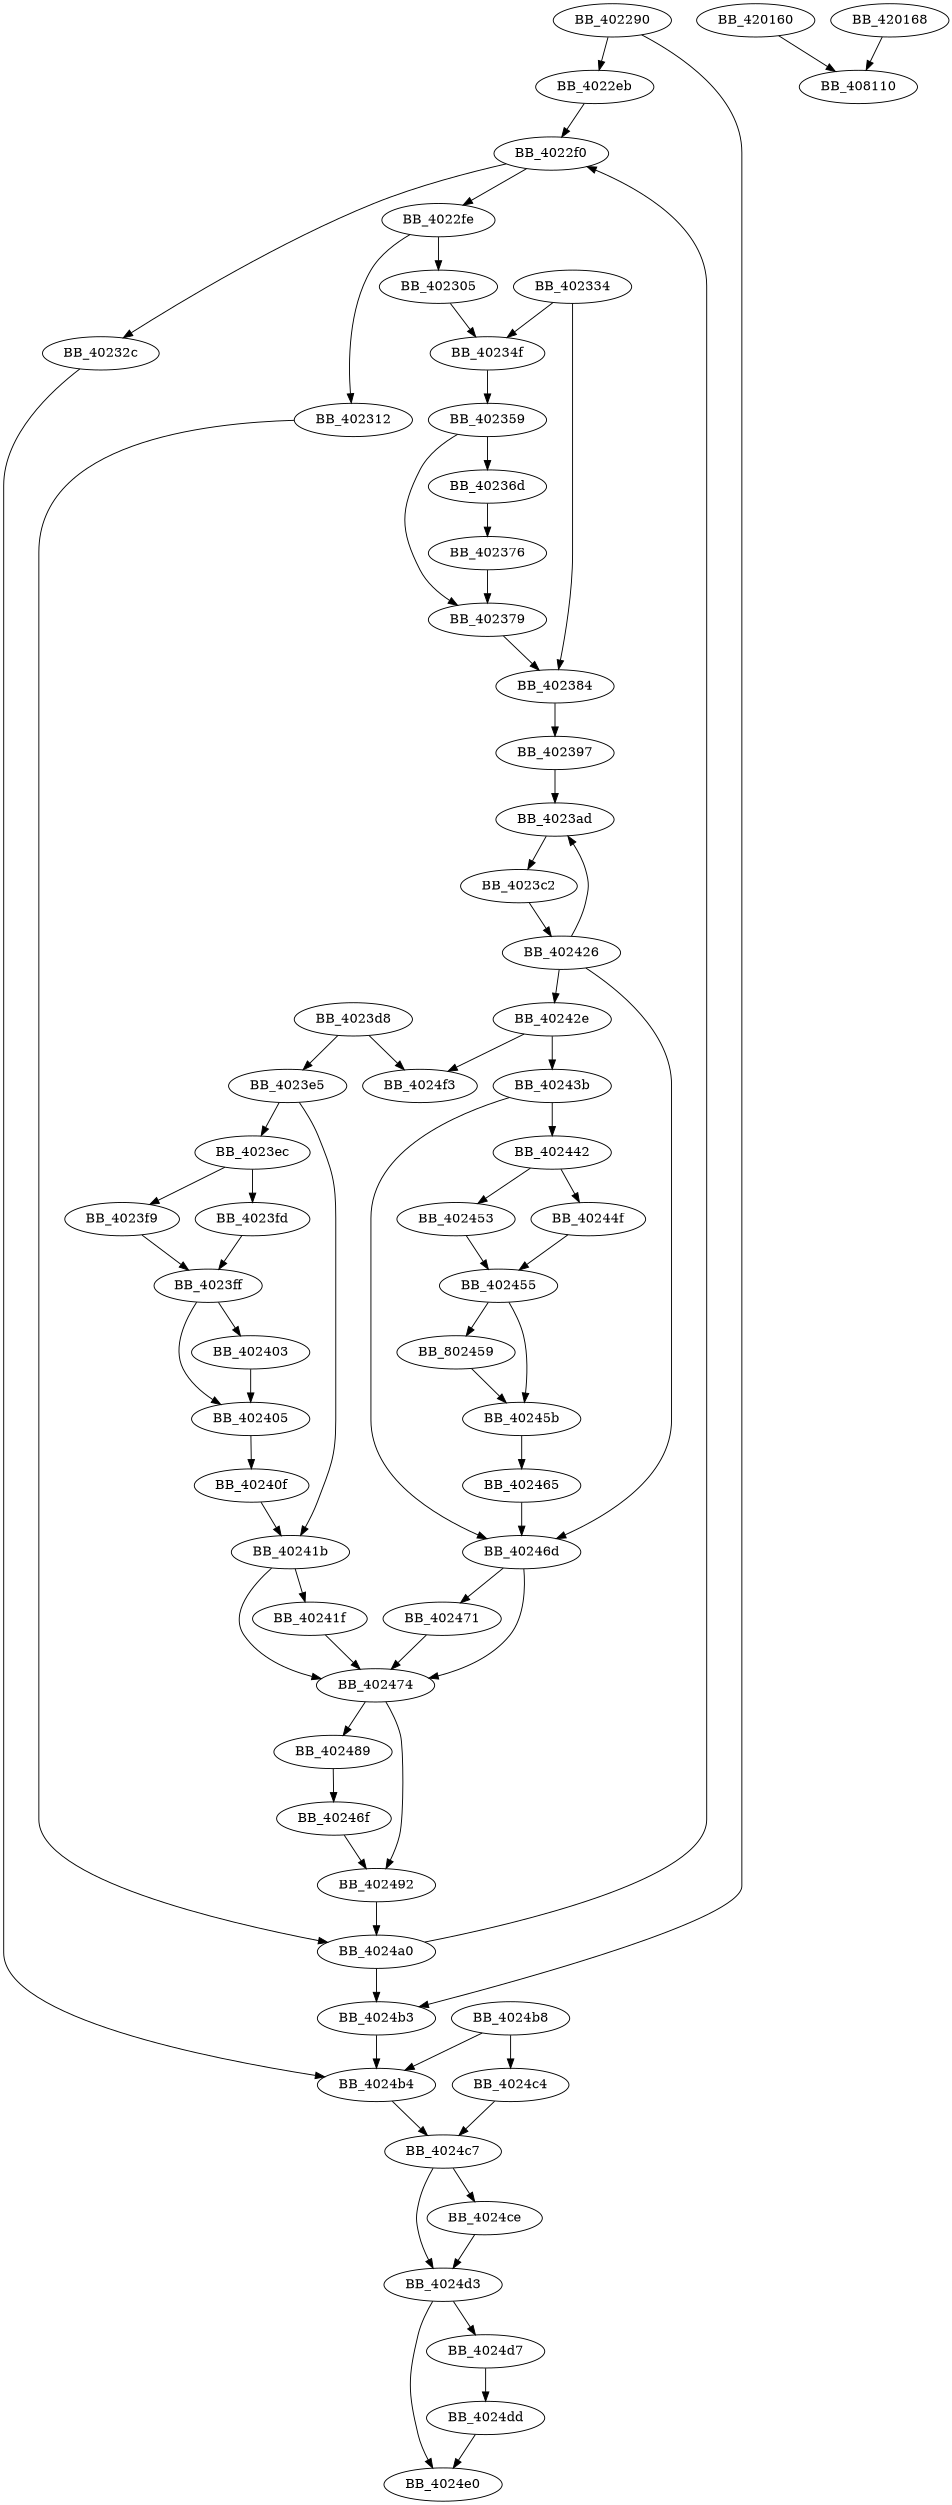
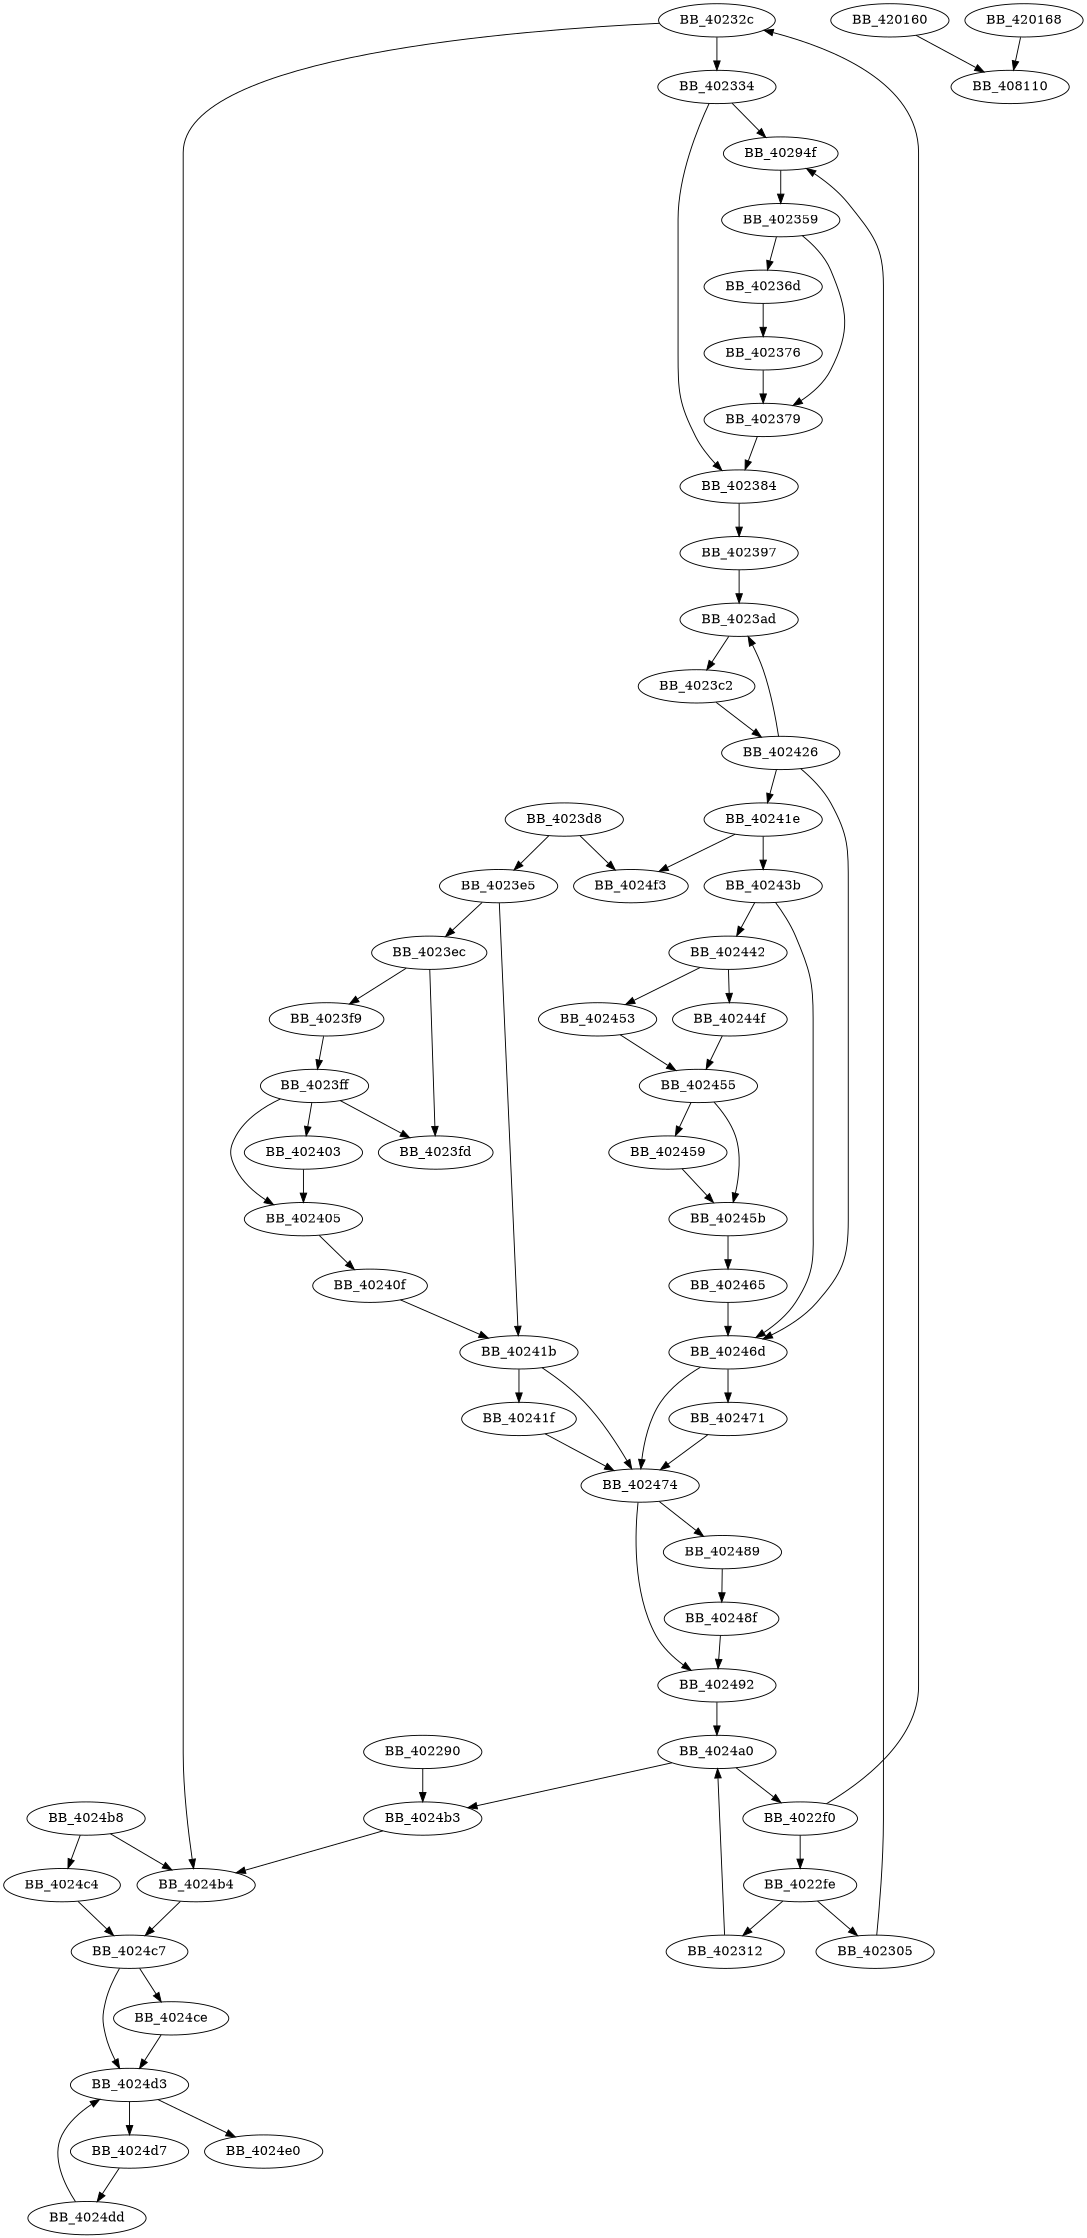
none -> (717, 49)
(595, 87) -> none
(487, 353) -> (781, 154)
(552, 1019) -> (763, 820)
(233, 1249) -> (371, 1117)
(456, 1352) -> (668, 1153)
(334, 1819) -> (722, 1619)
(467, 2447) -> (58, 2148)
